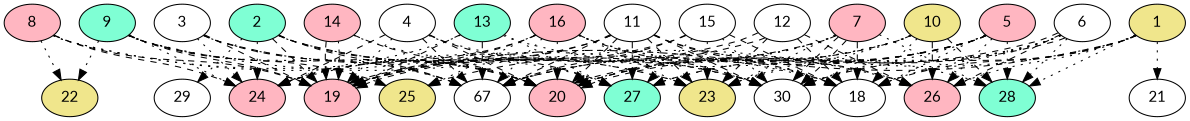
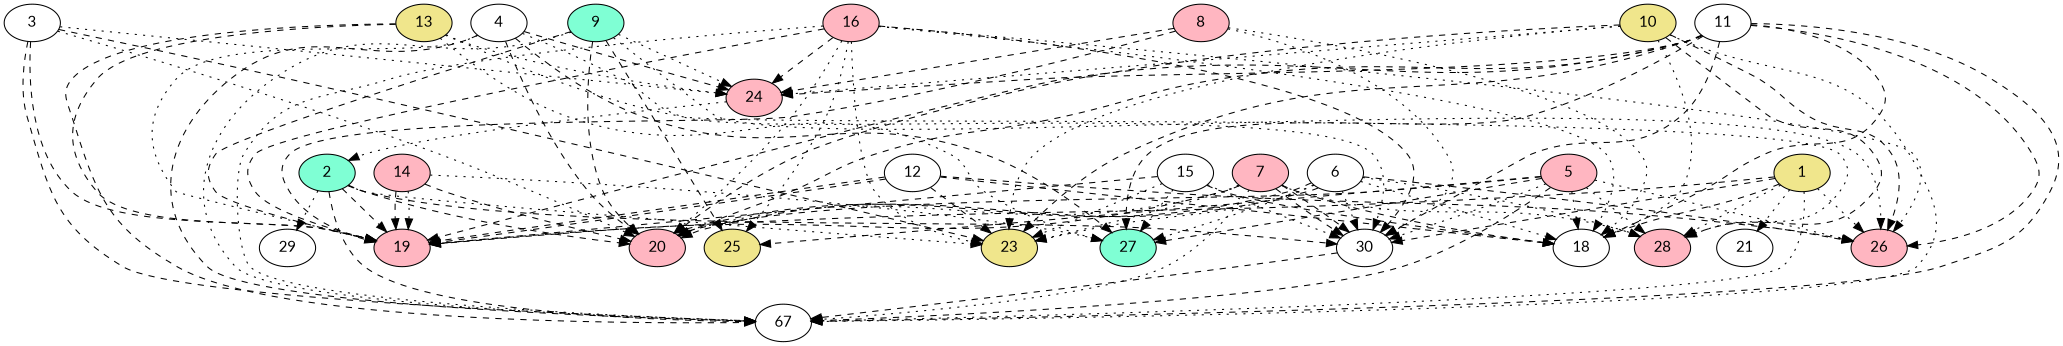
(482, 23) -> (424, 23)
(257, 55) -> (606, 115)
(600, 60) -> (1157, 277)
(70, 98) -> none
(1007, 98) -> (1663, 248)
